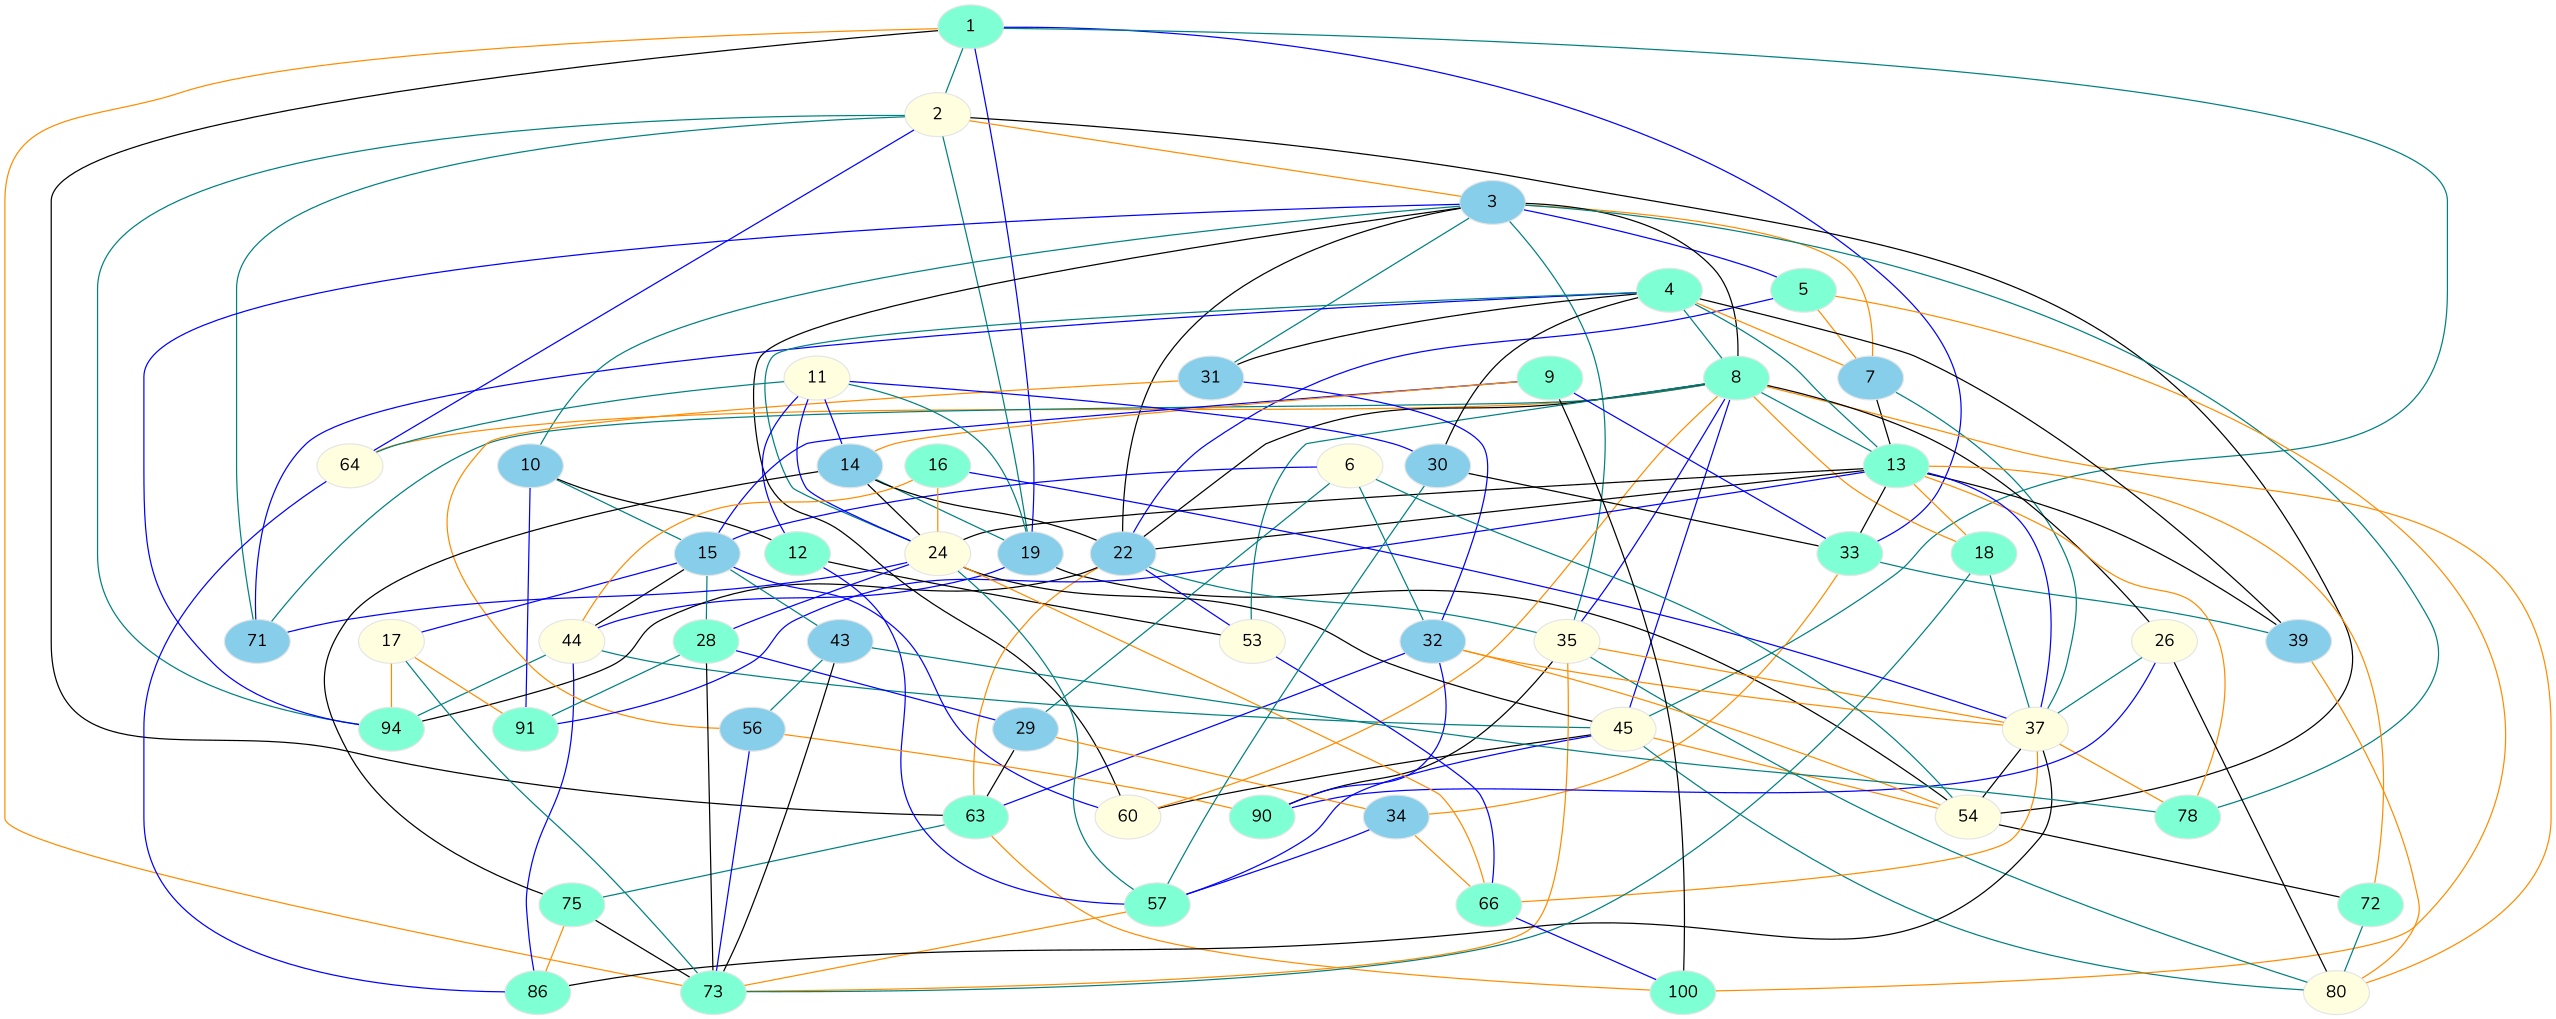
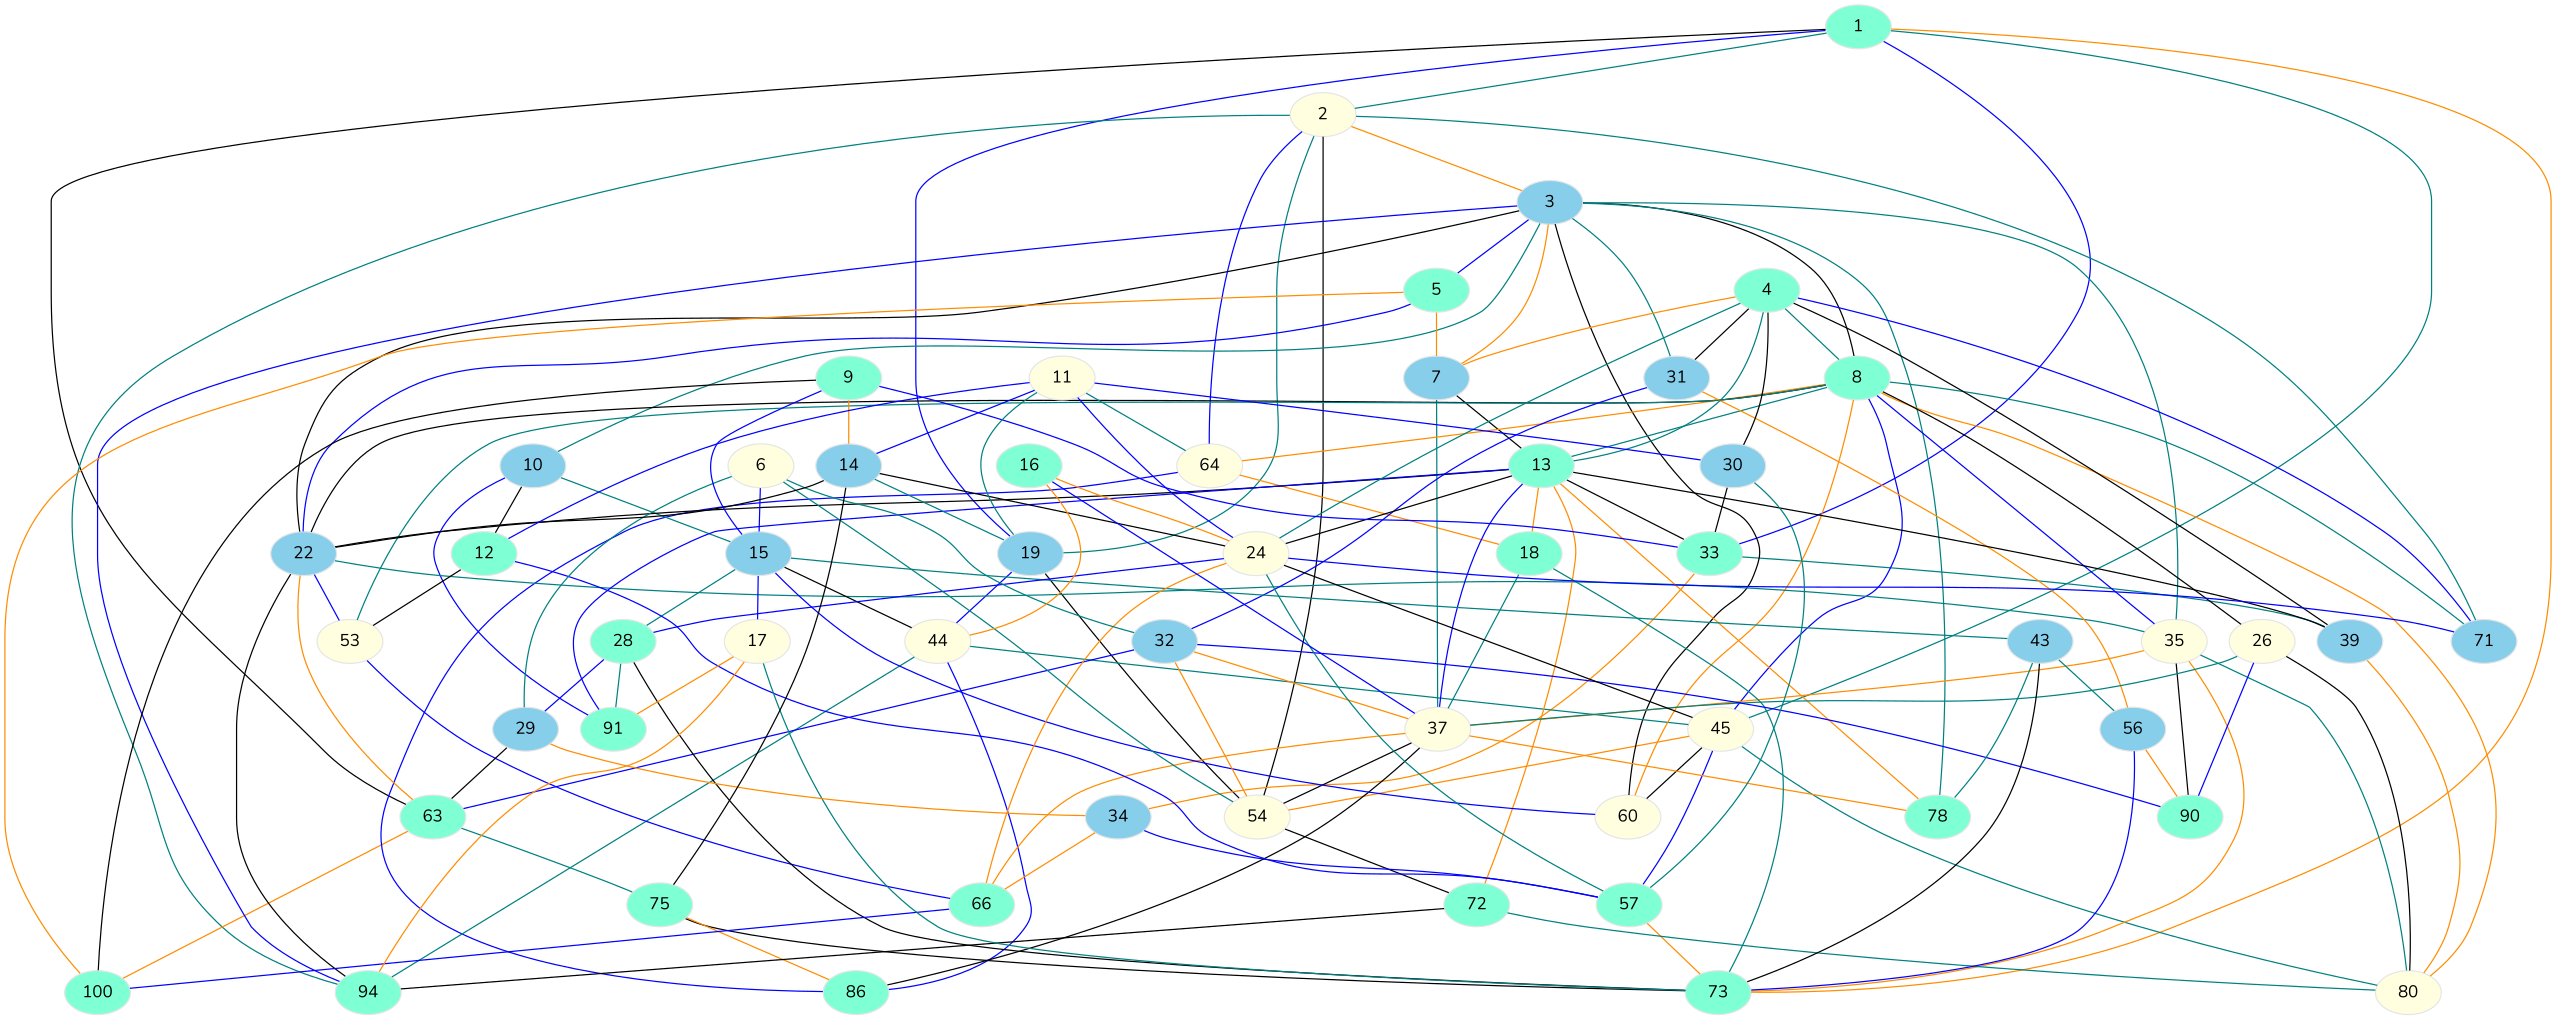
(1846, 483) -> (1369, 510)
none -> (844, 955)
